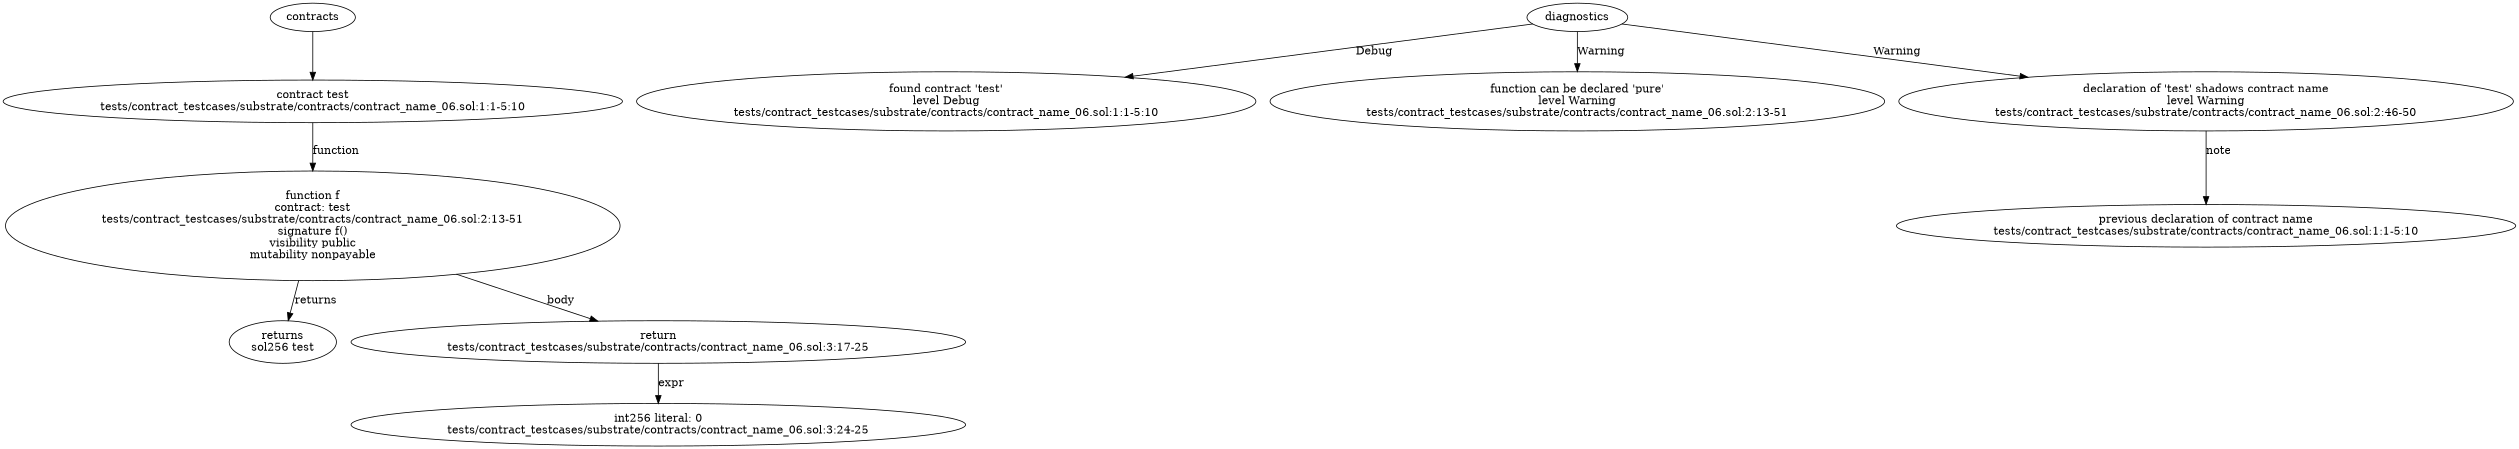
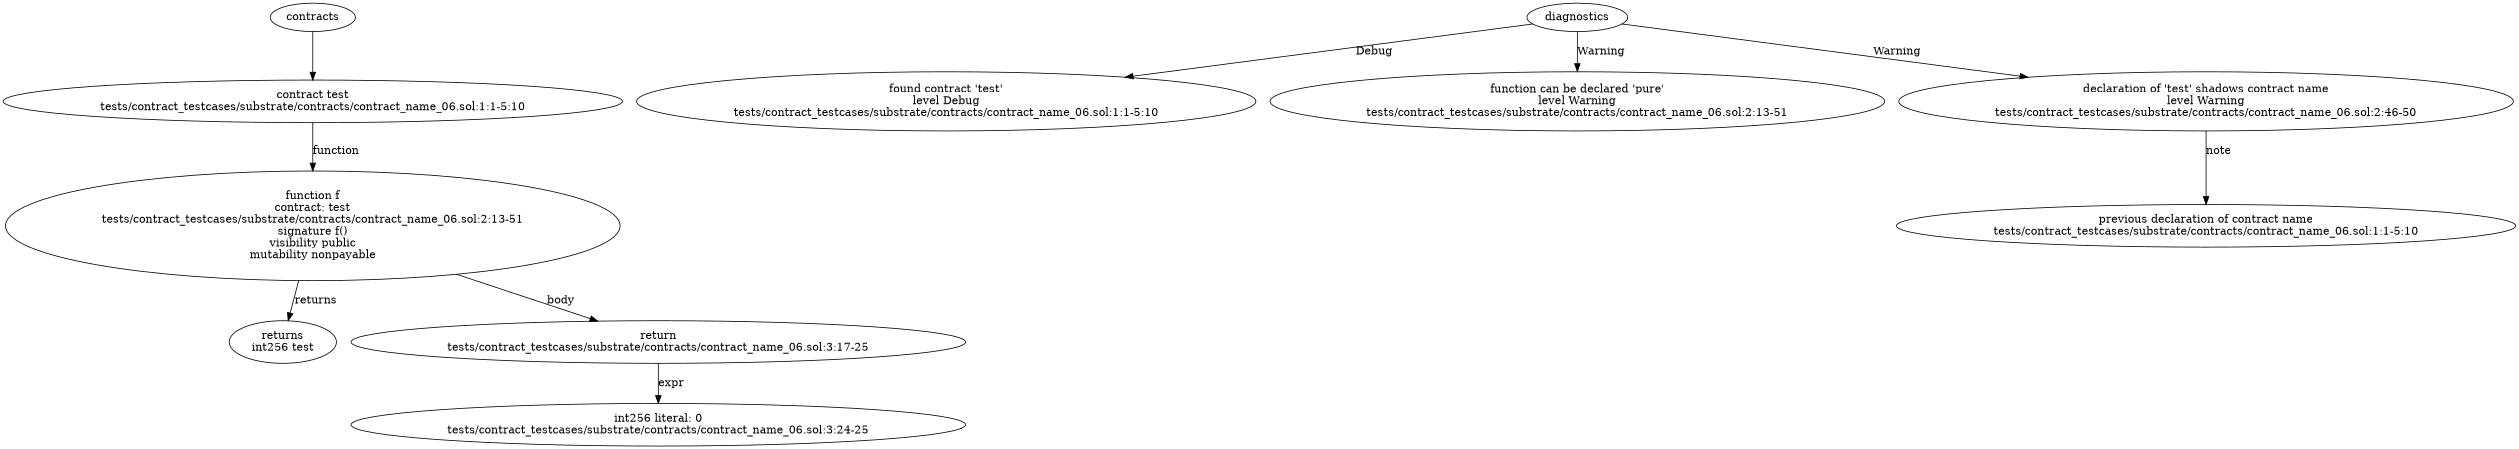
(283, 342) -> (283, 342)
